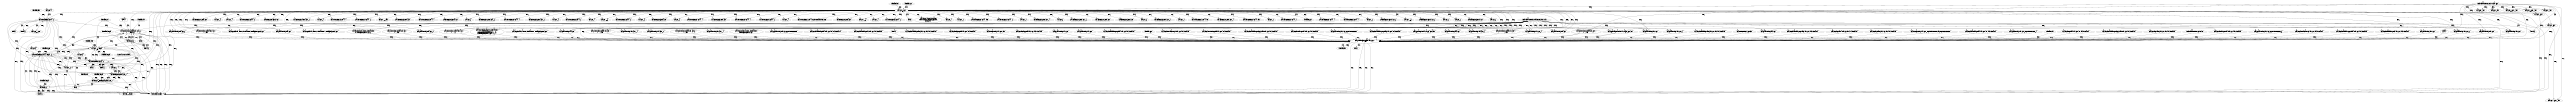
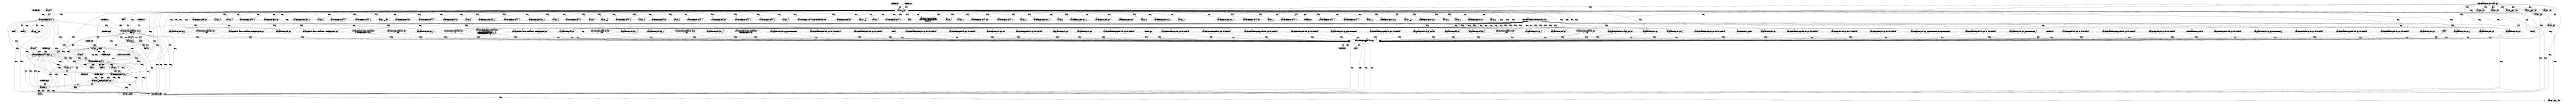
(1200, 20) -> none
(2562, 25) -> (1339, 100)
